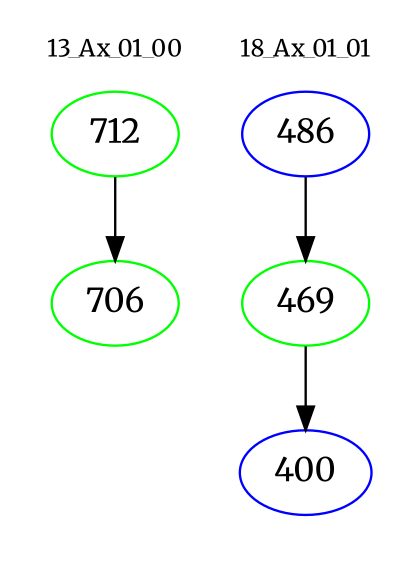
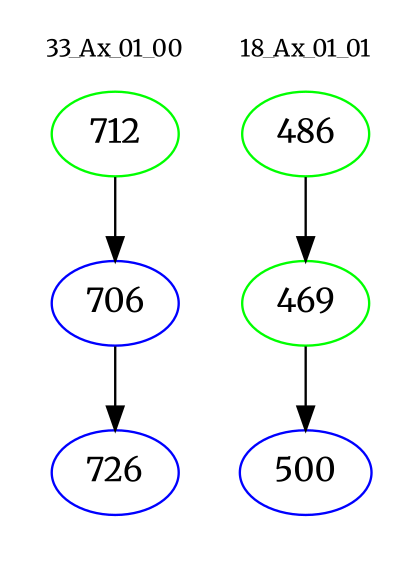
(115, 51) -> (115, 51)
(306, 134) -> (306, 134)
(115, 303) -> (115, 303)
none -> (115, 473)
(306, 473) -> (306, 473)
